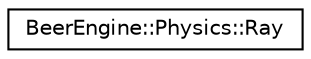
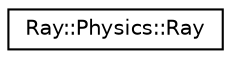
(156, 29) -> (116, 29)
